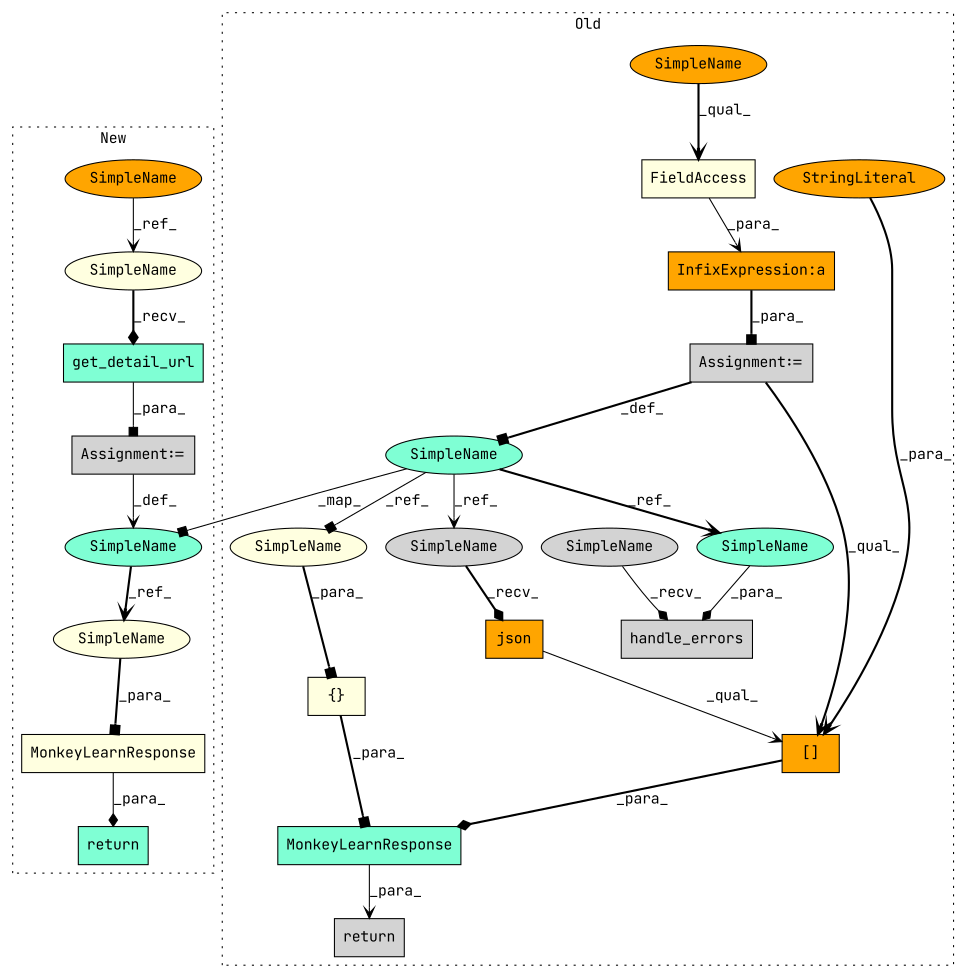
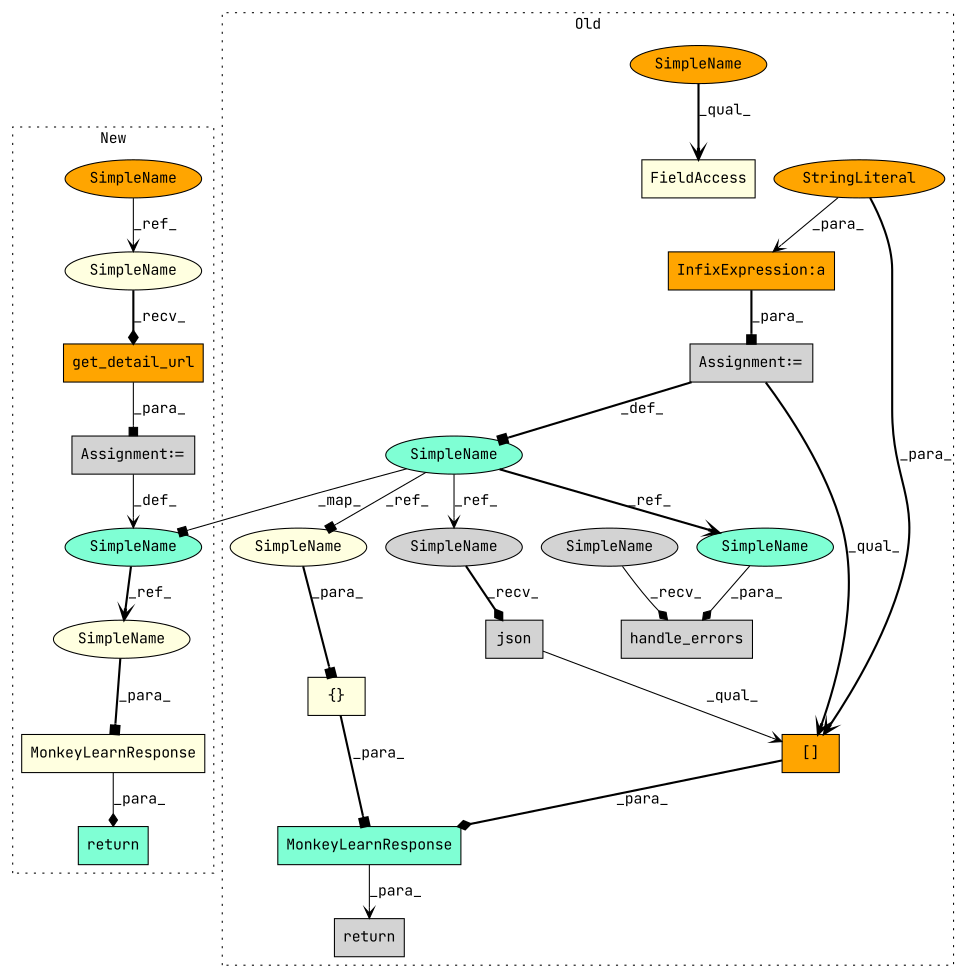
(722, 220) -> (810, 221)
(133, 363) -> (133, 363)
(514, 639) -> (514, 639)
